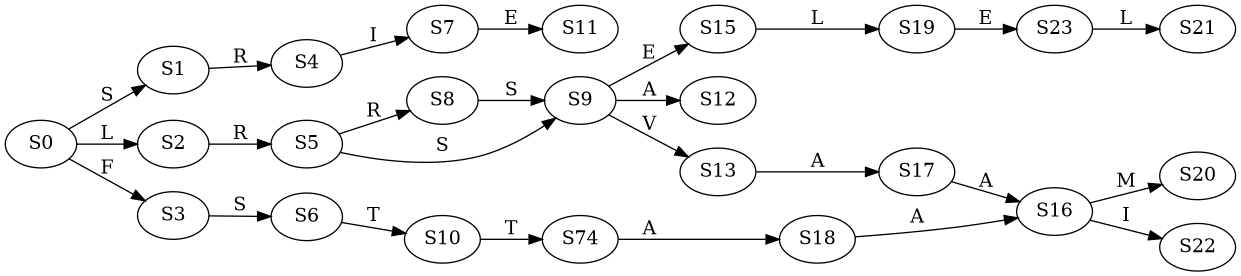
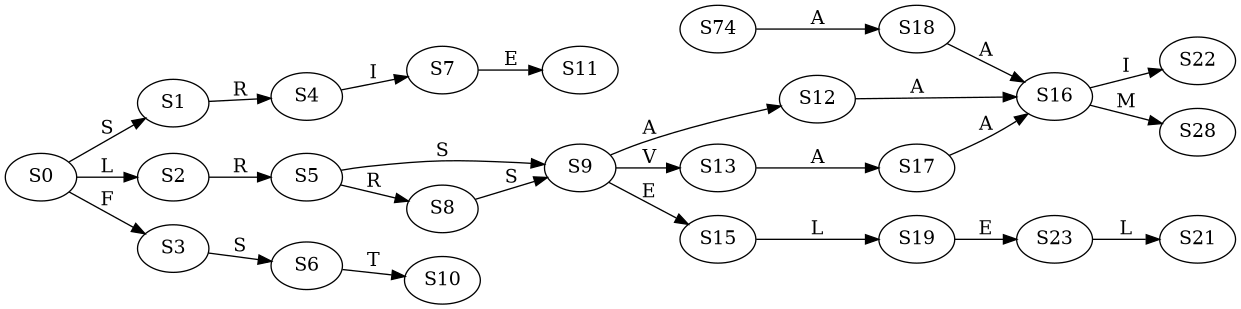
none -> (929, 98)
(1198, 176) -> (1198, 132)
(504, 239) -> none
